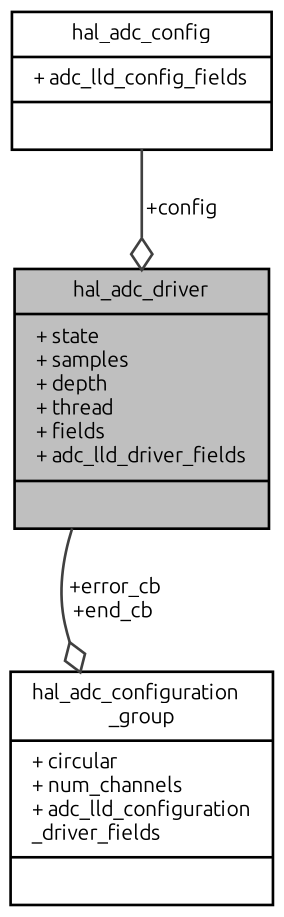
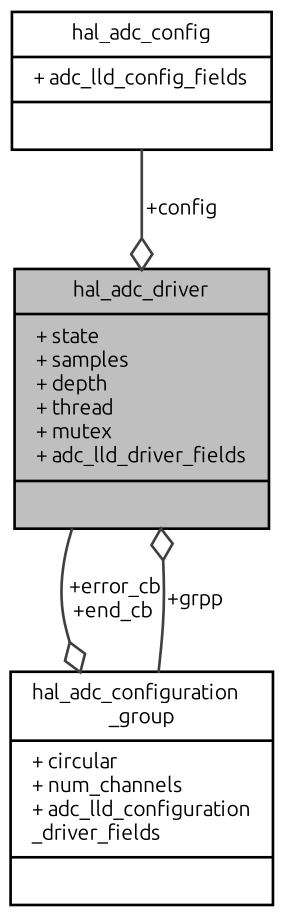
(72, 432) -> (74, 432)
none -> (163, 617)
